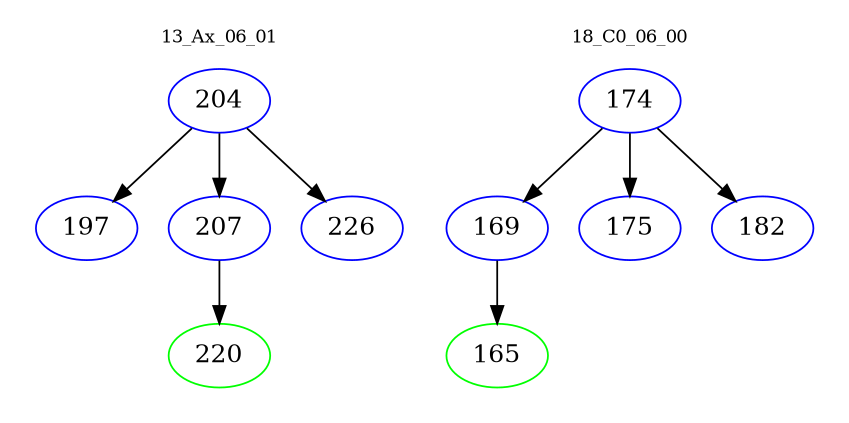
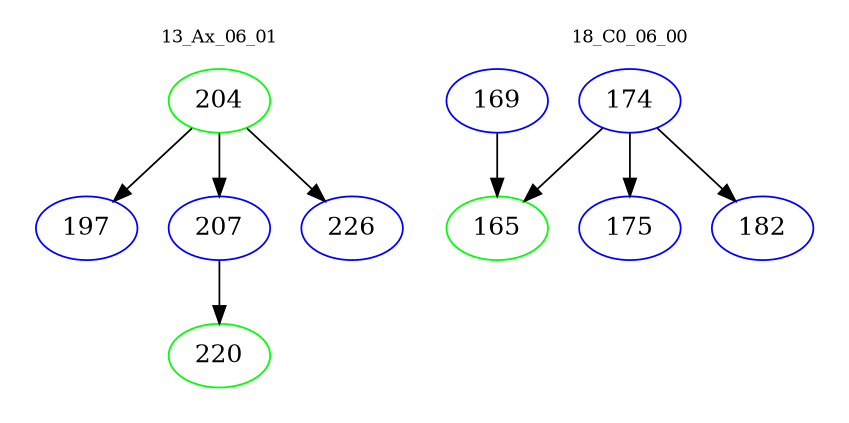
(219, 101) -> (219, 101)
(570, 159) -> (570, 159)
